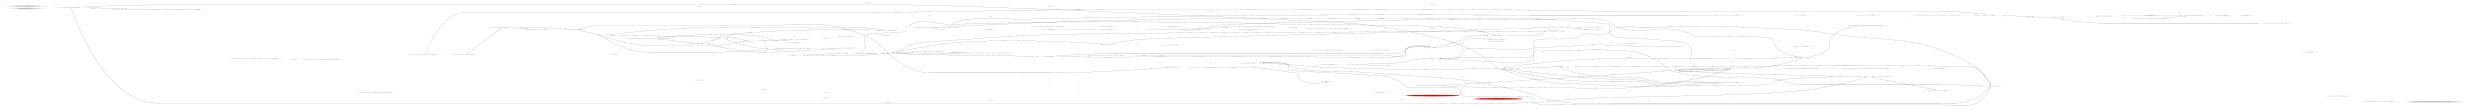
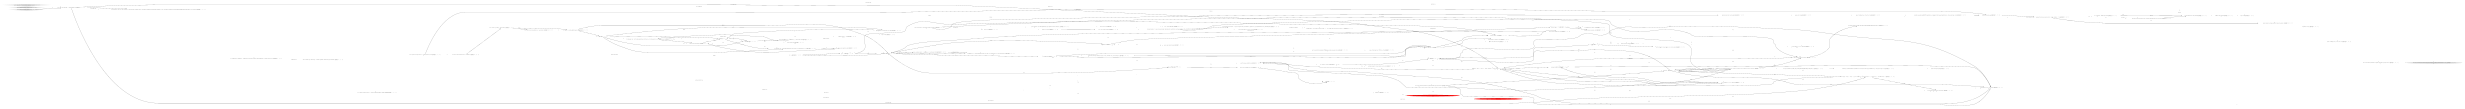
none -> (27, 10)
